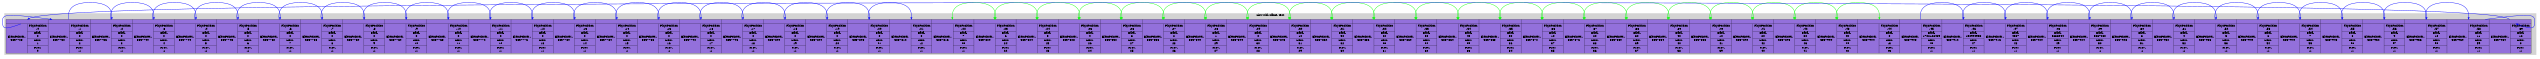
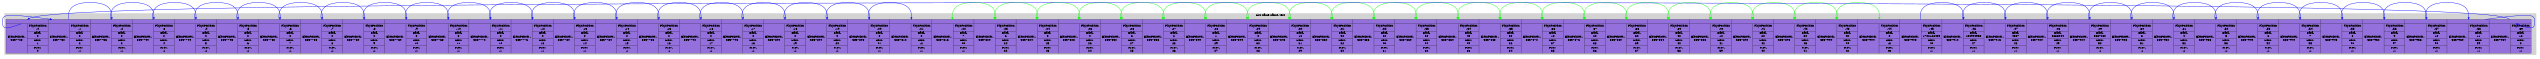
(1270, 16) -> (1270, 16)
